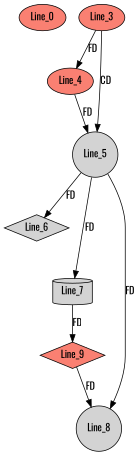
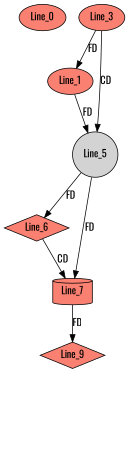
(70, 81) -> (70, 81)
(37, 228) -> (37, 228)
none -> (52, 255)
(73, 292) -> (73, 292)
(99, 429) -> none
